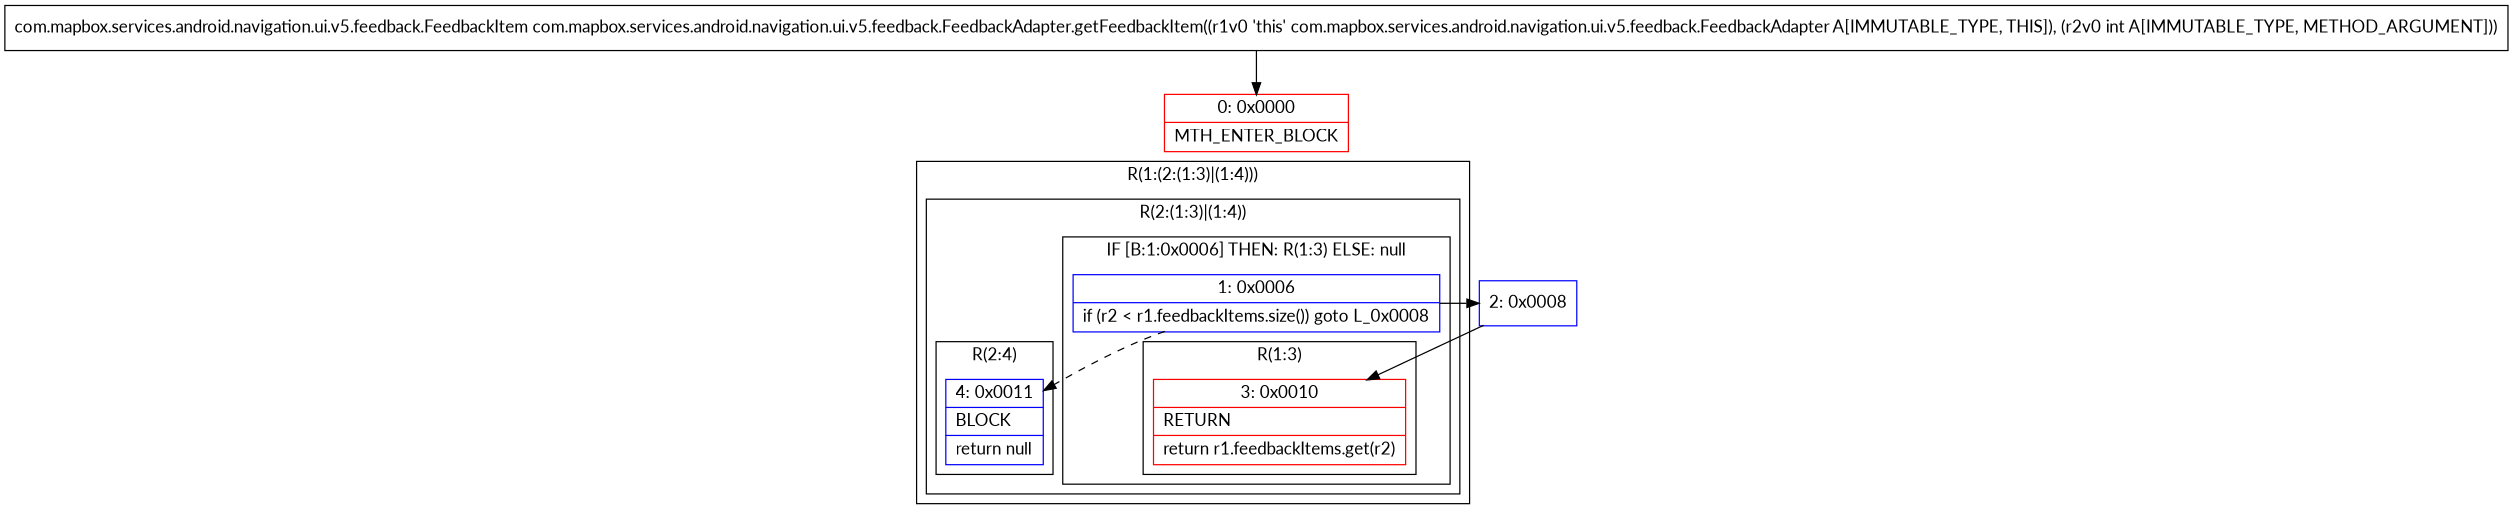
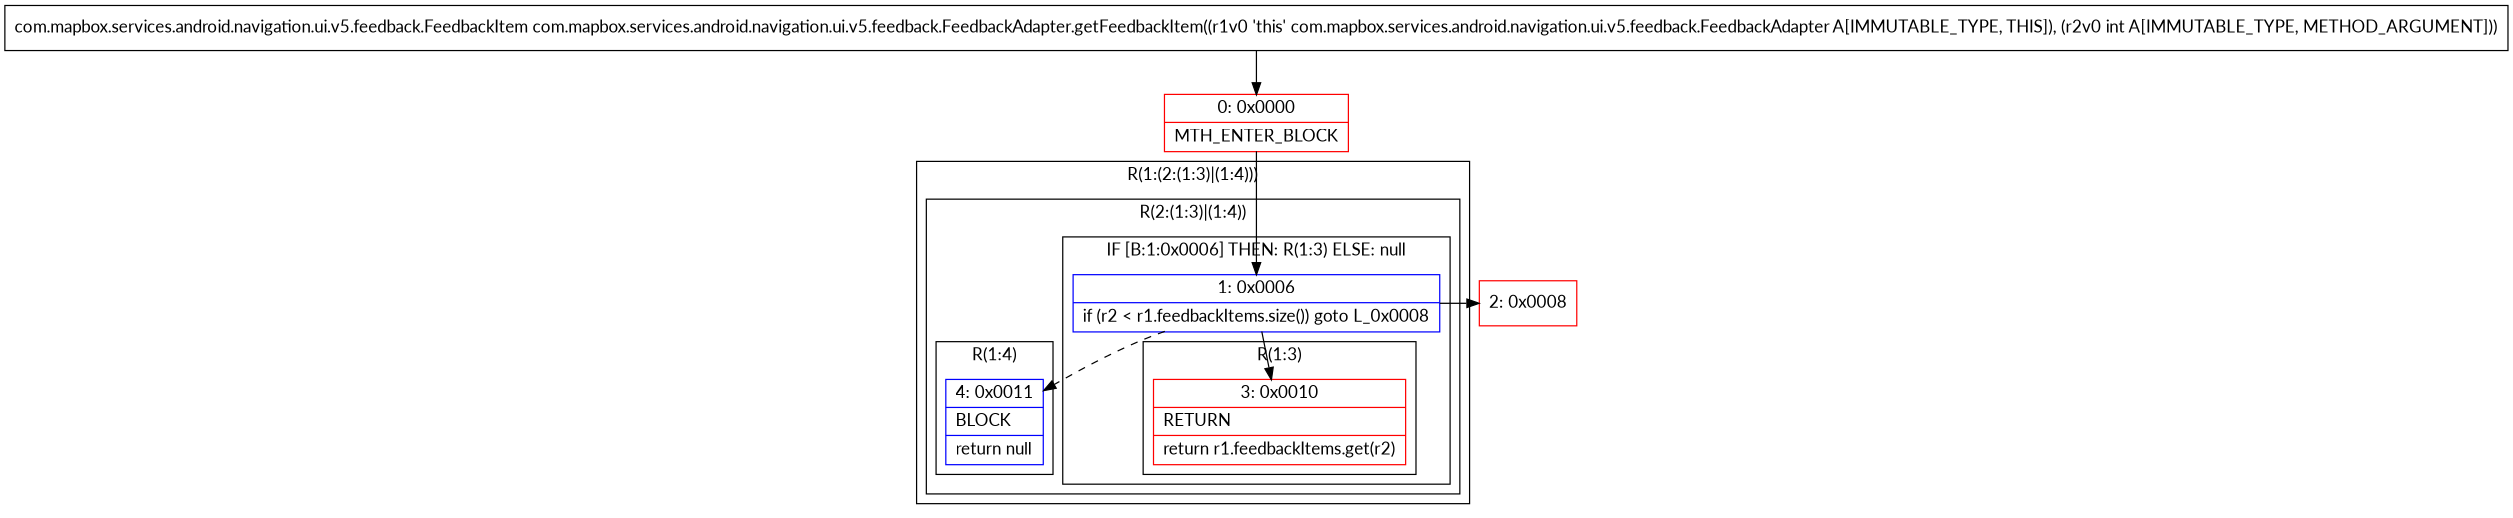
none -> (1256, 207)
(1528, 303) -> (1528, 303)
(1431, 350) -> (1265, 350)
(995, 356) -> (995, 356)
